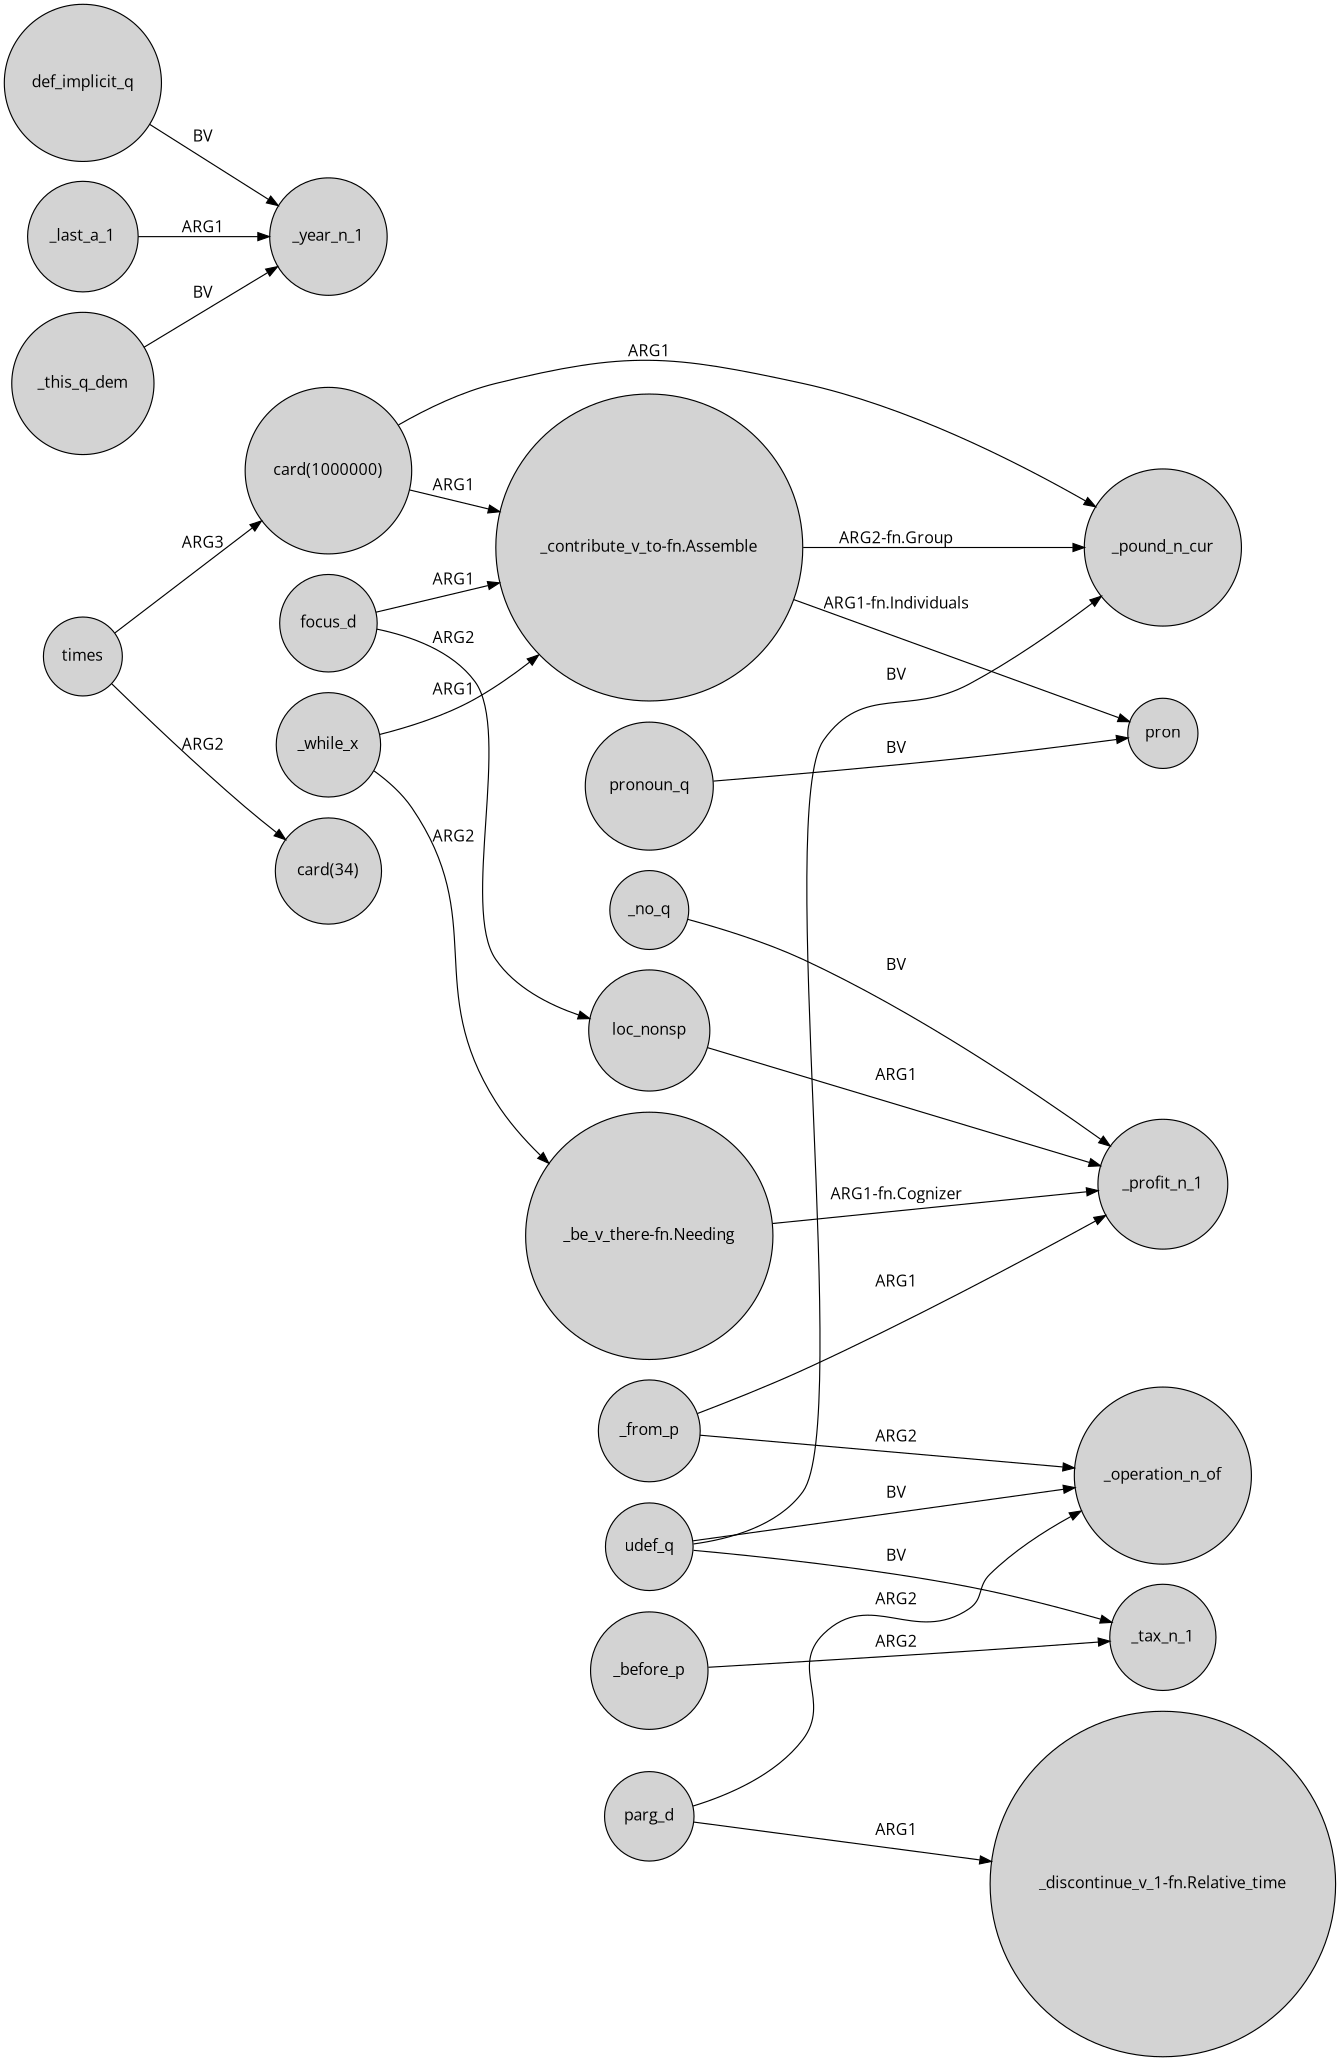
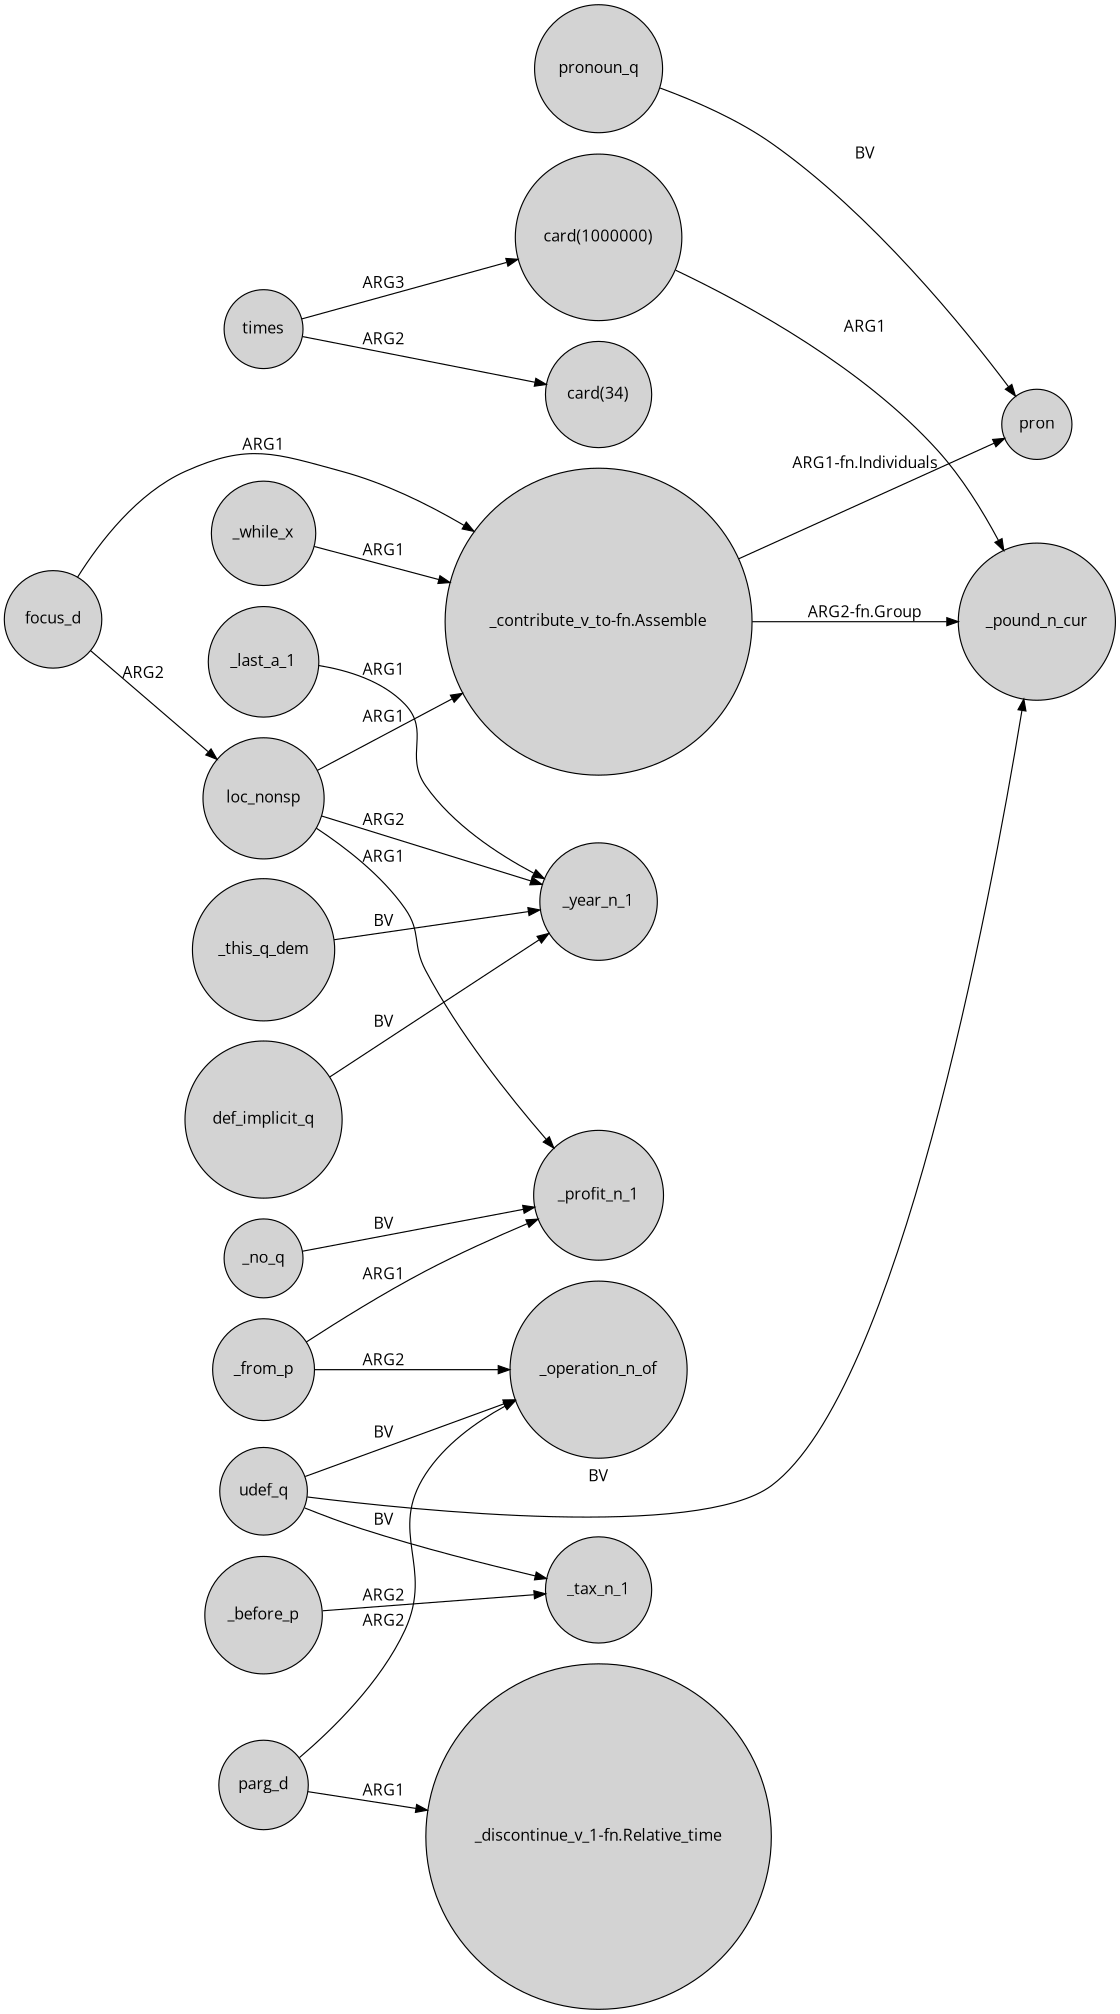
(449, 499) -> (385, 735)
none -> (426, 848)
(649, 1236) -> none
